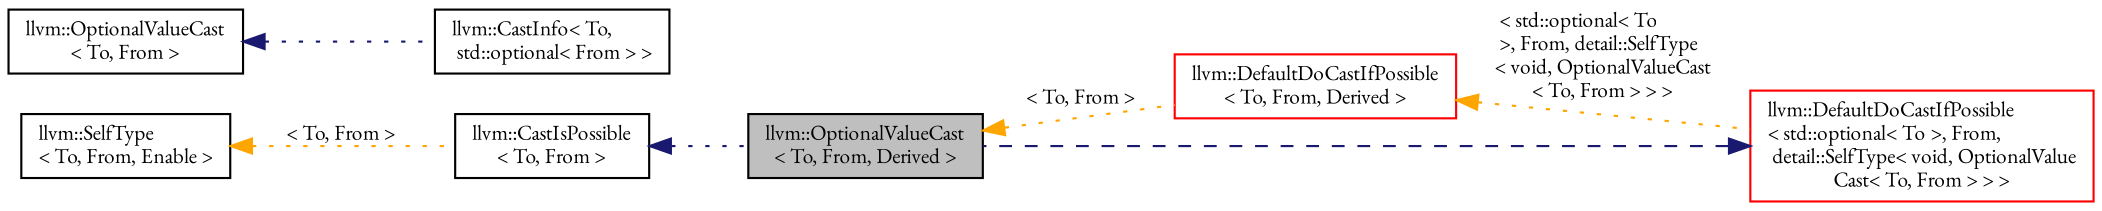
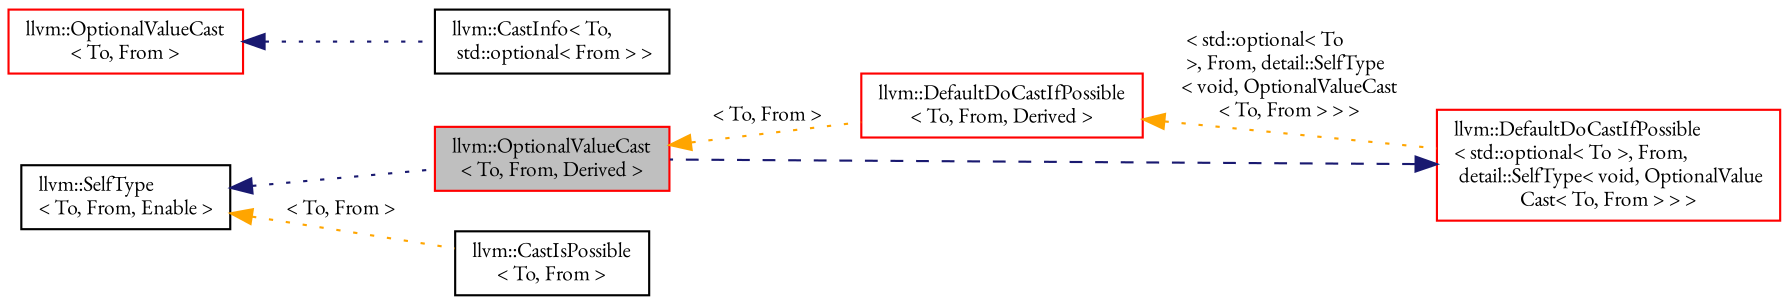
(126, 42) -> (126, 42)
(709, 146) -> (343, 178)
(866, 146) -> (552, 159)
